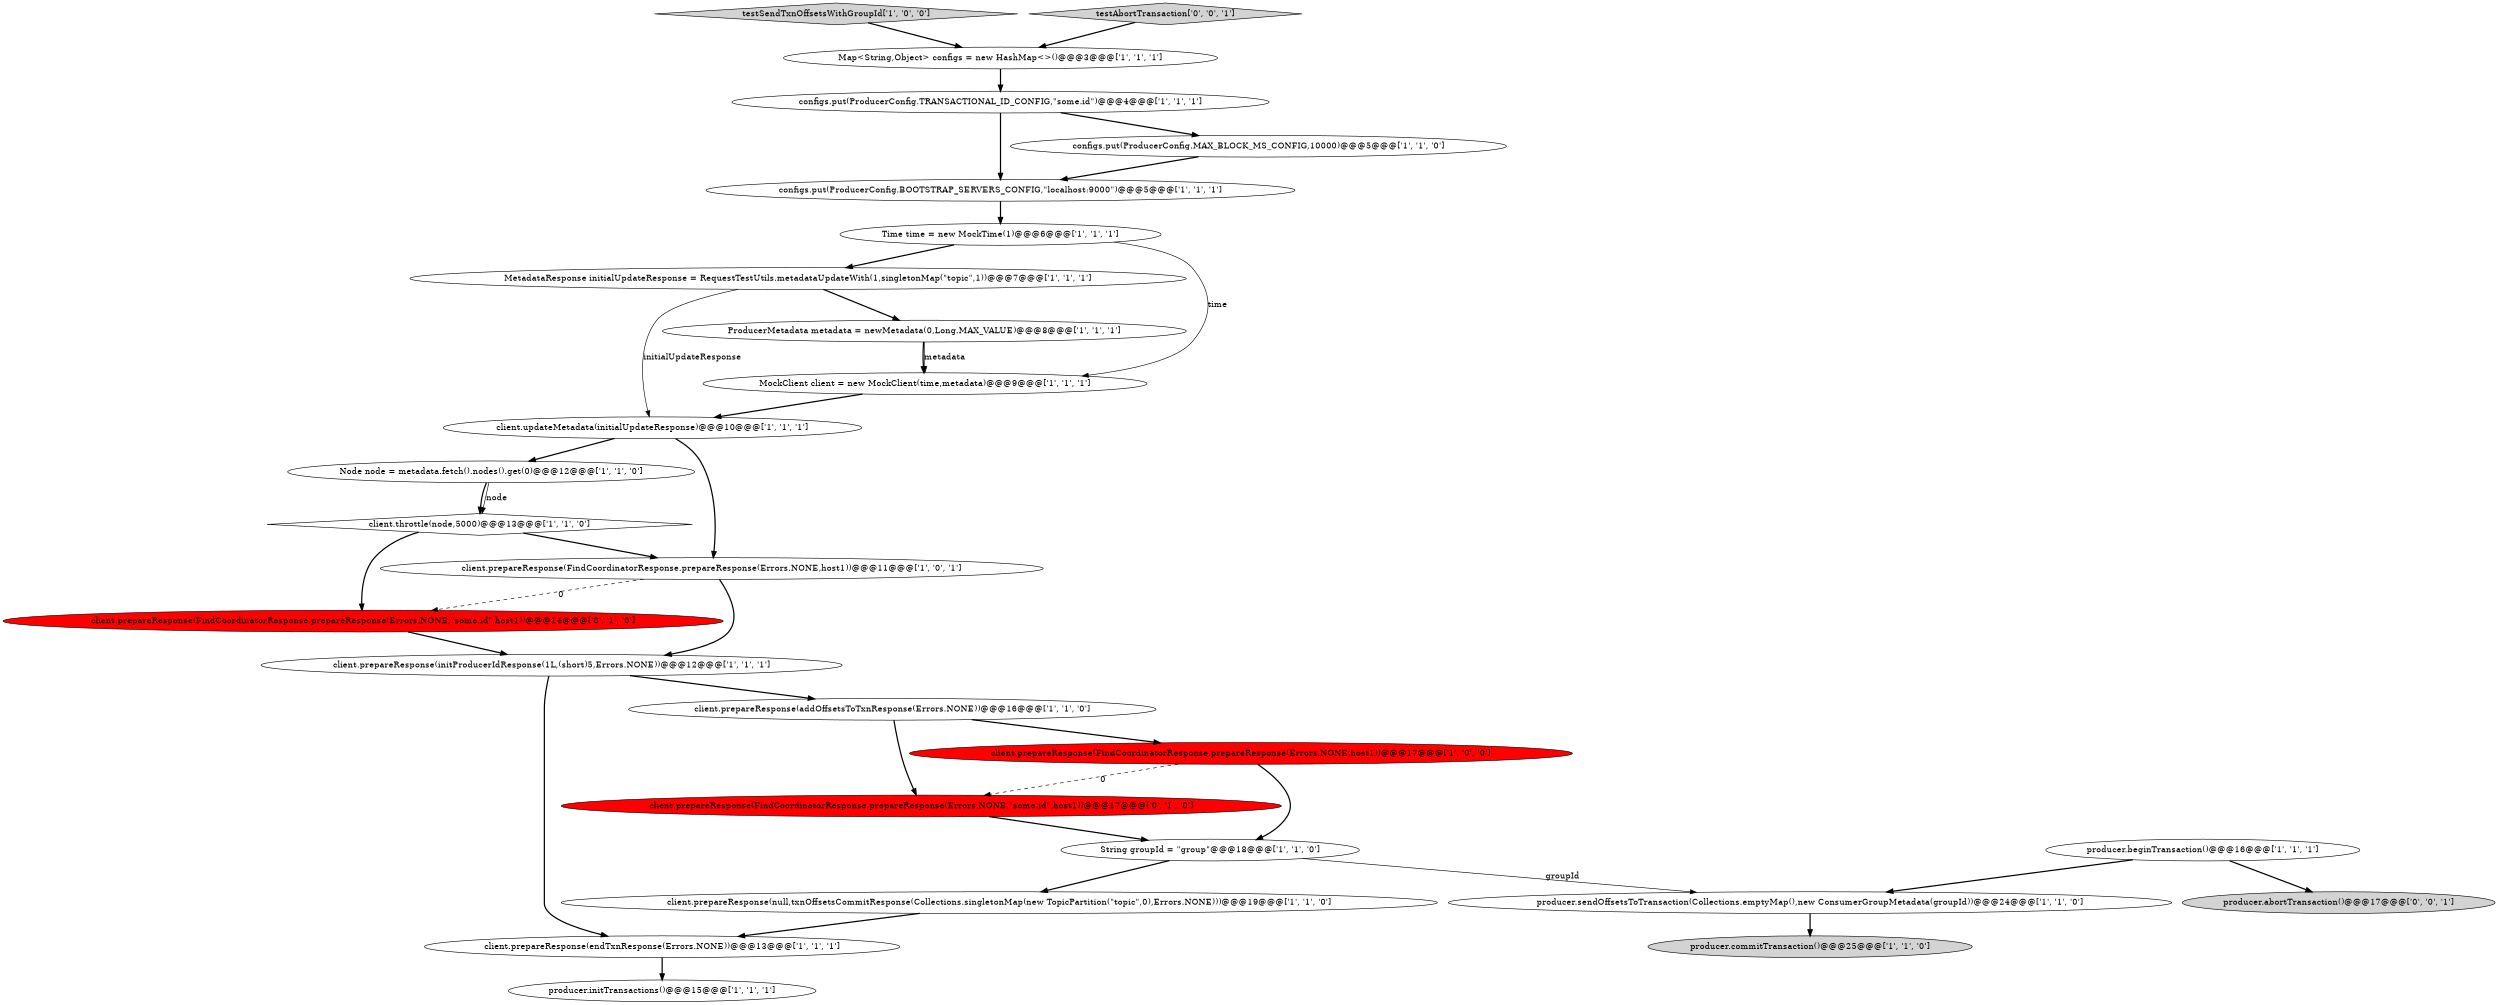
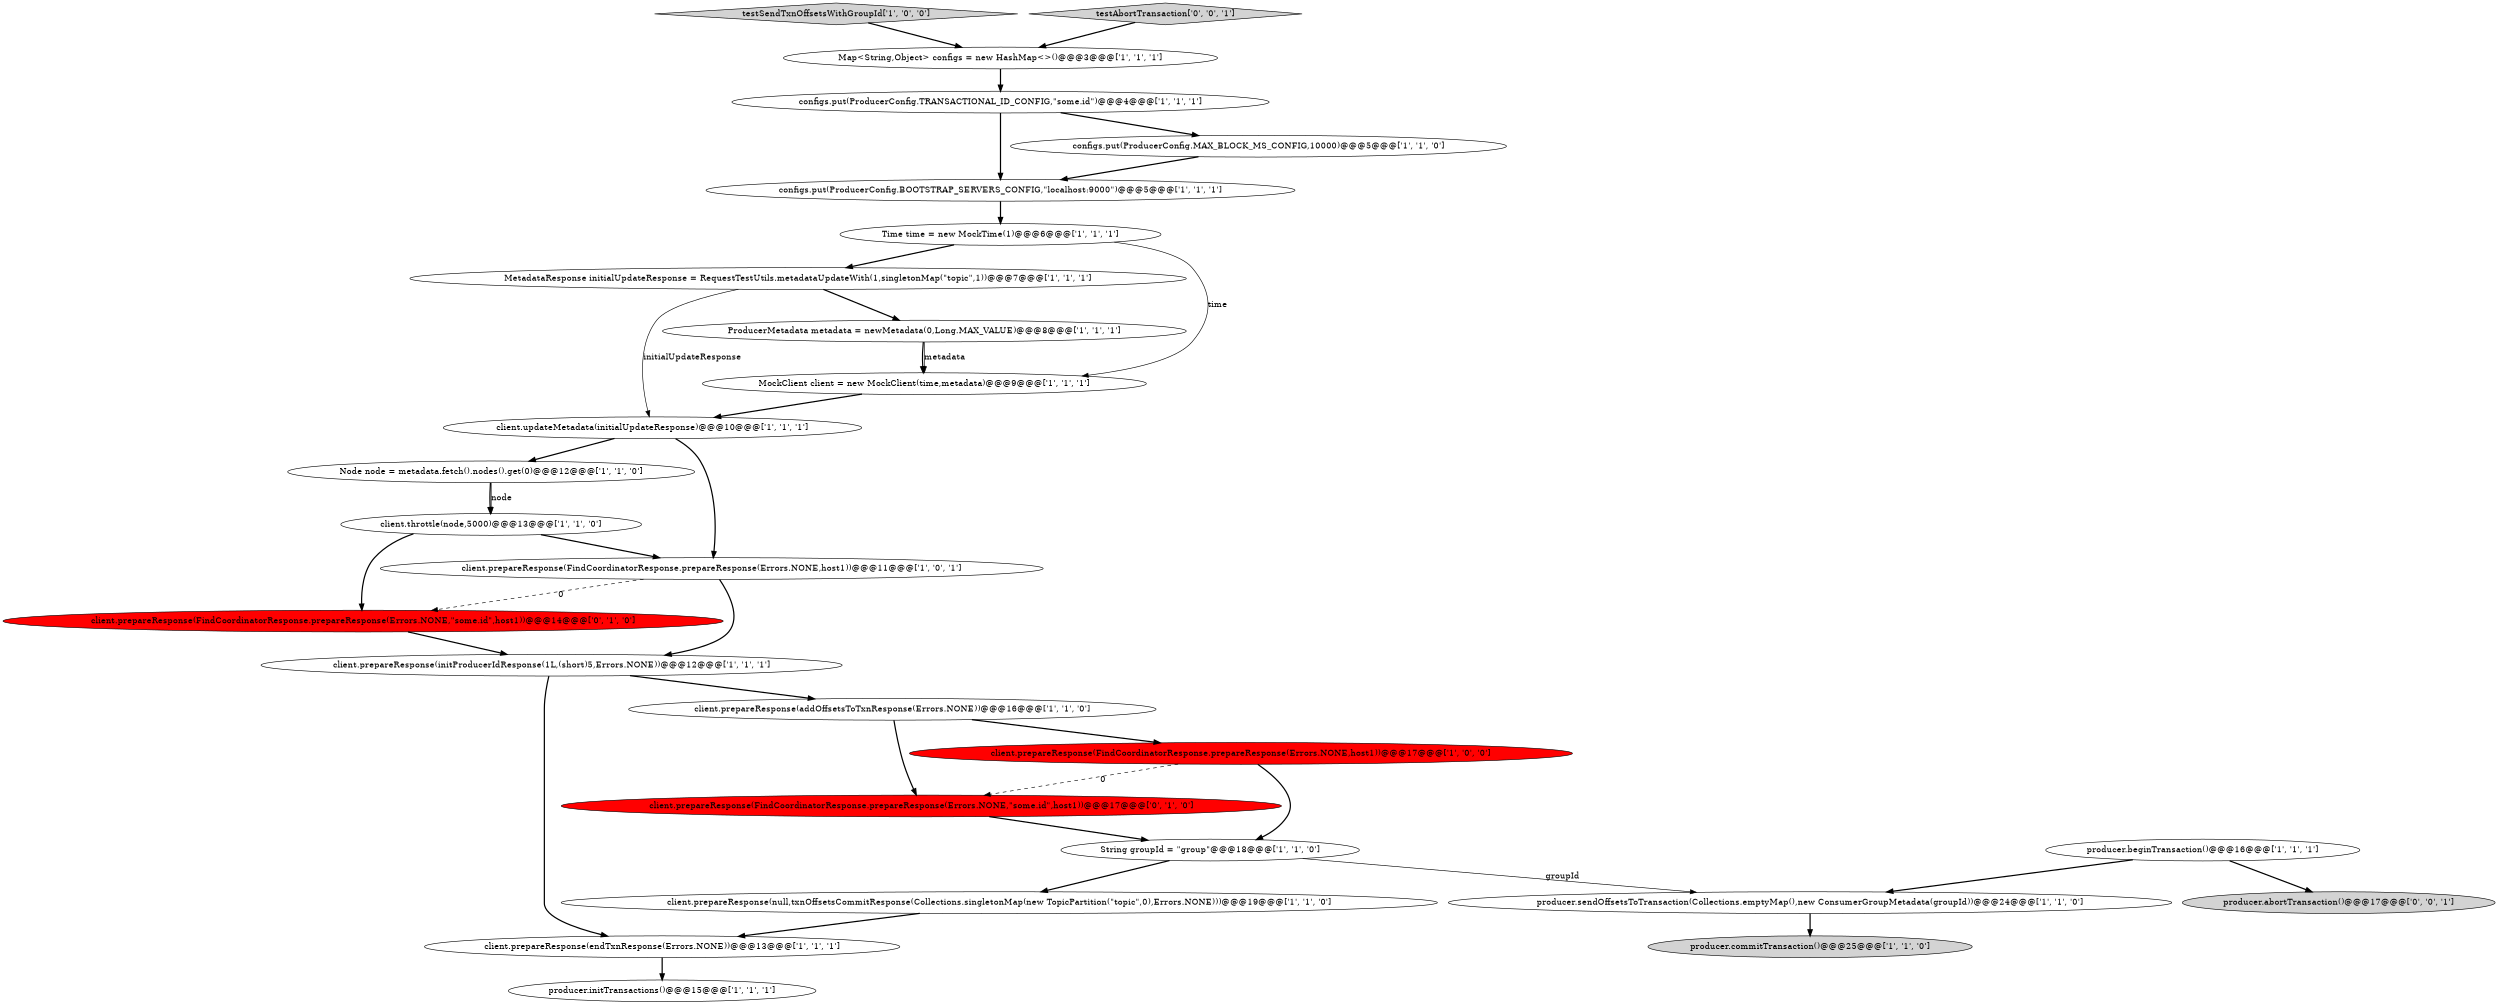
(480, 524) -> (491, 524)
